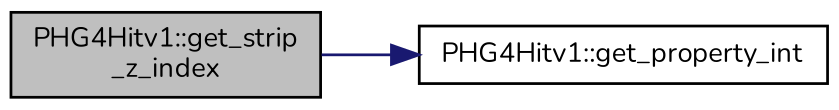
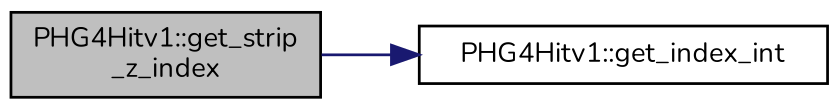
(623, 55) -> (623, 55)
